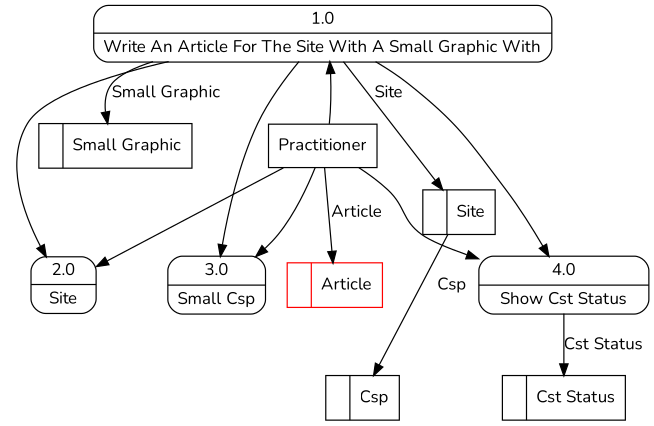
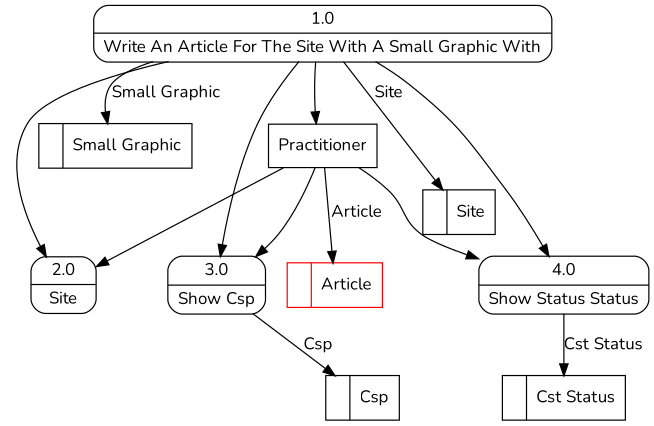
(331, 99) -> (315, 87)
(217, 299) -> (217, 299)
(414, 299) -> (289, 341)
(564, 299) -> (564, 299)
